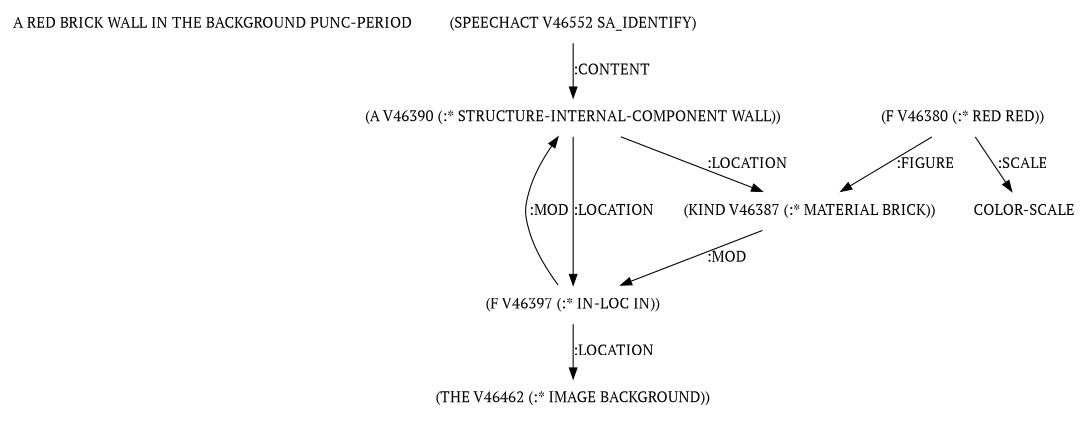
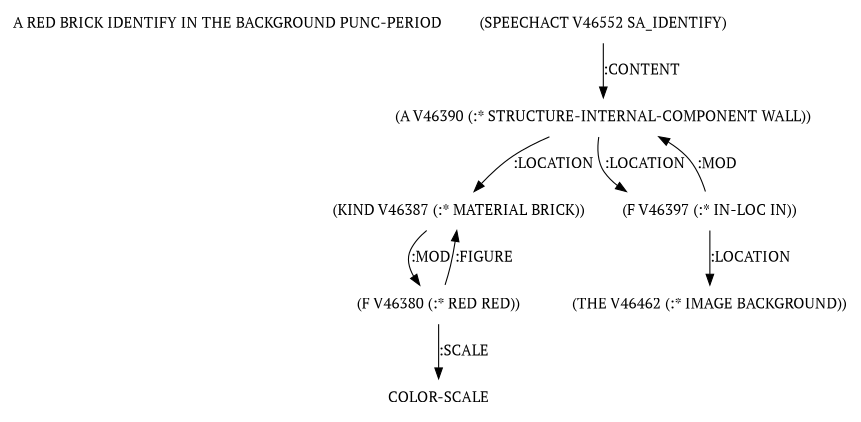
(213, 24) -> (228, 24)
(697, 256) -> (410, 251)
